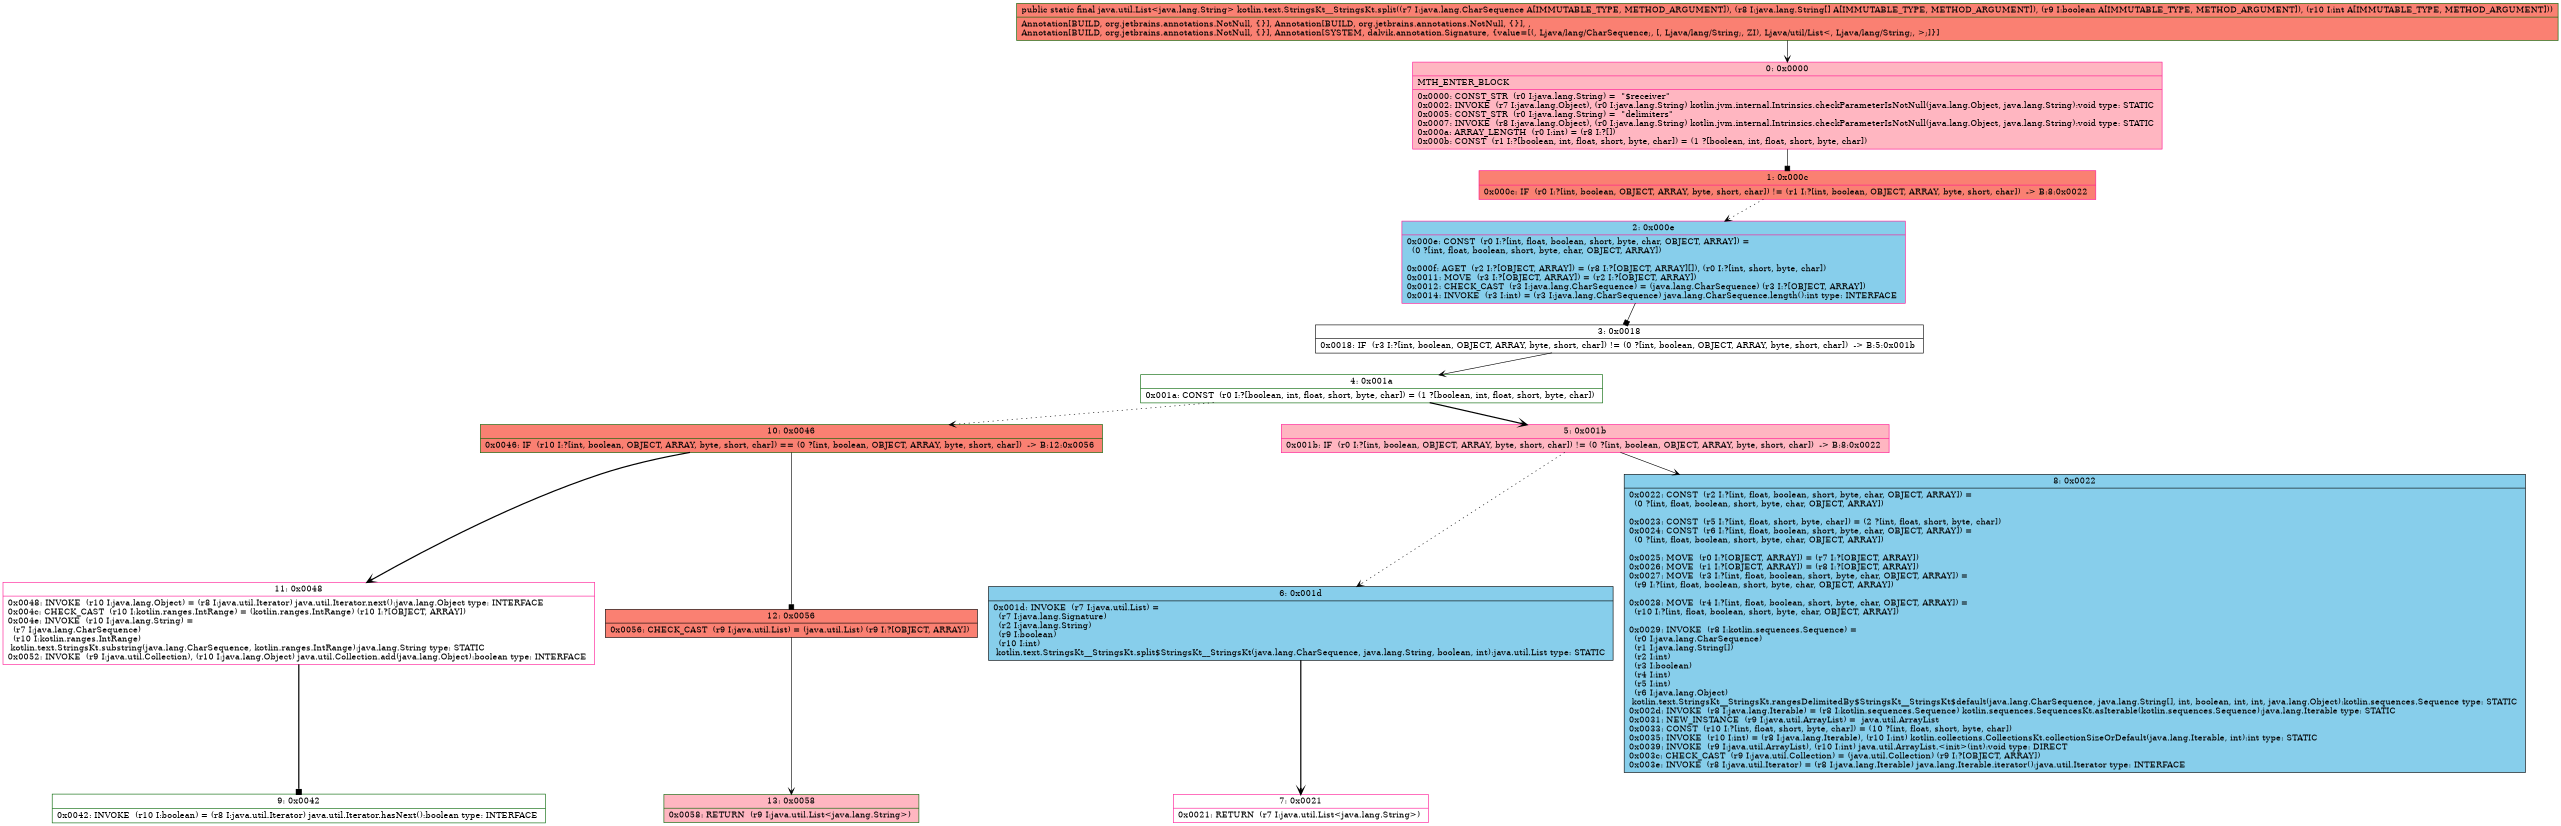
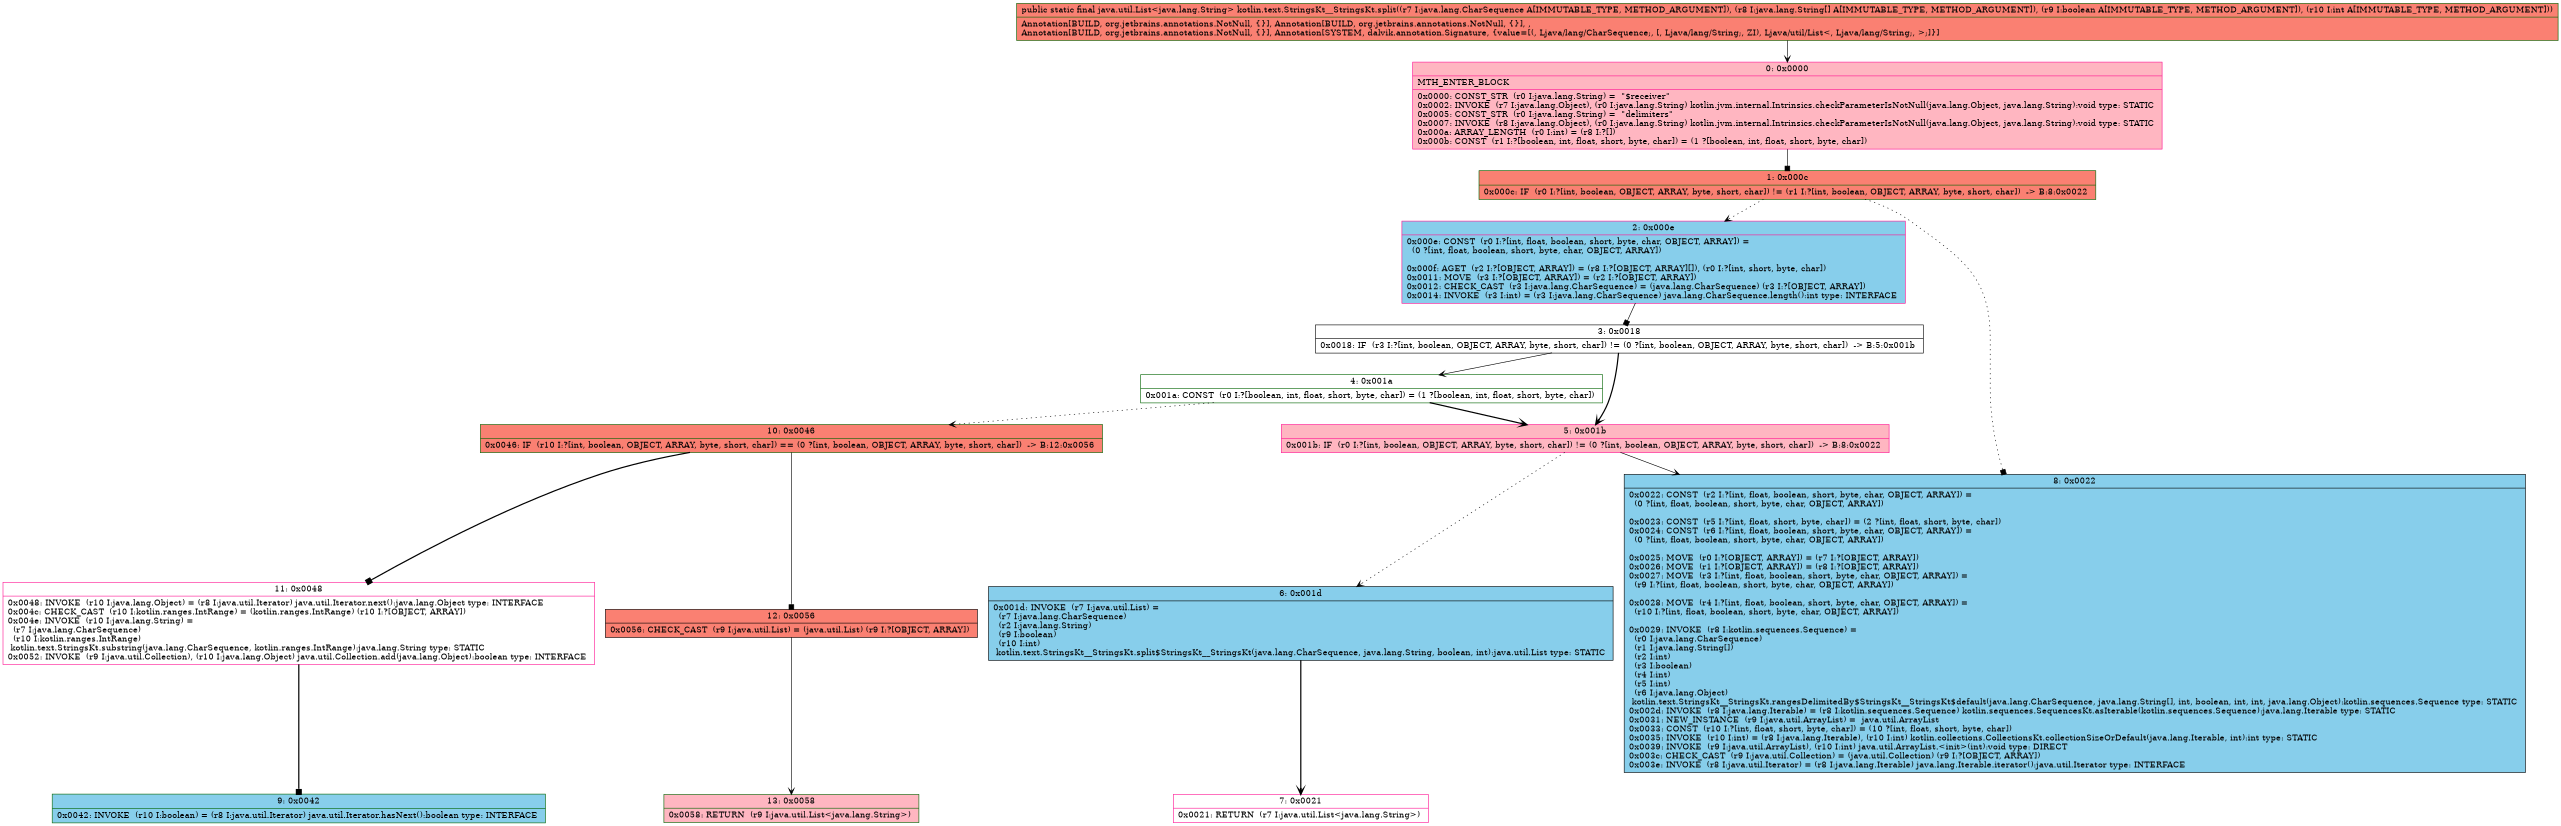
(1787, 185) -> (1787, 185)
none -> (1986, 304)
none -> (1613, 388)
(526, 503) -> (526, 503)
(1050, 617) -> (1060, 617)
(299, 809) -> (299, 809)
